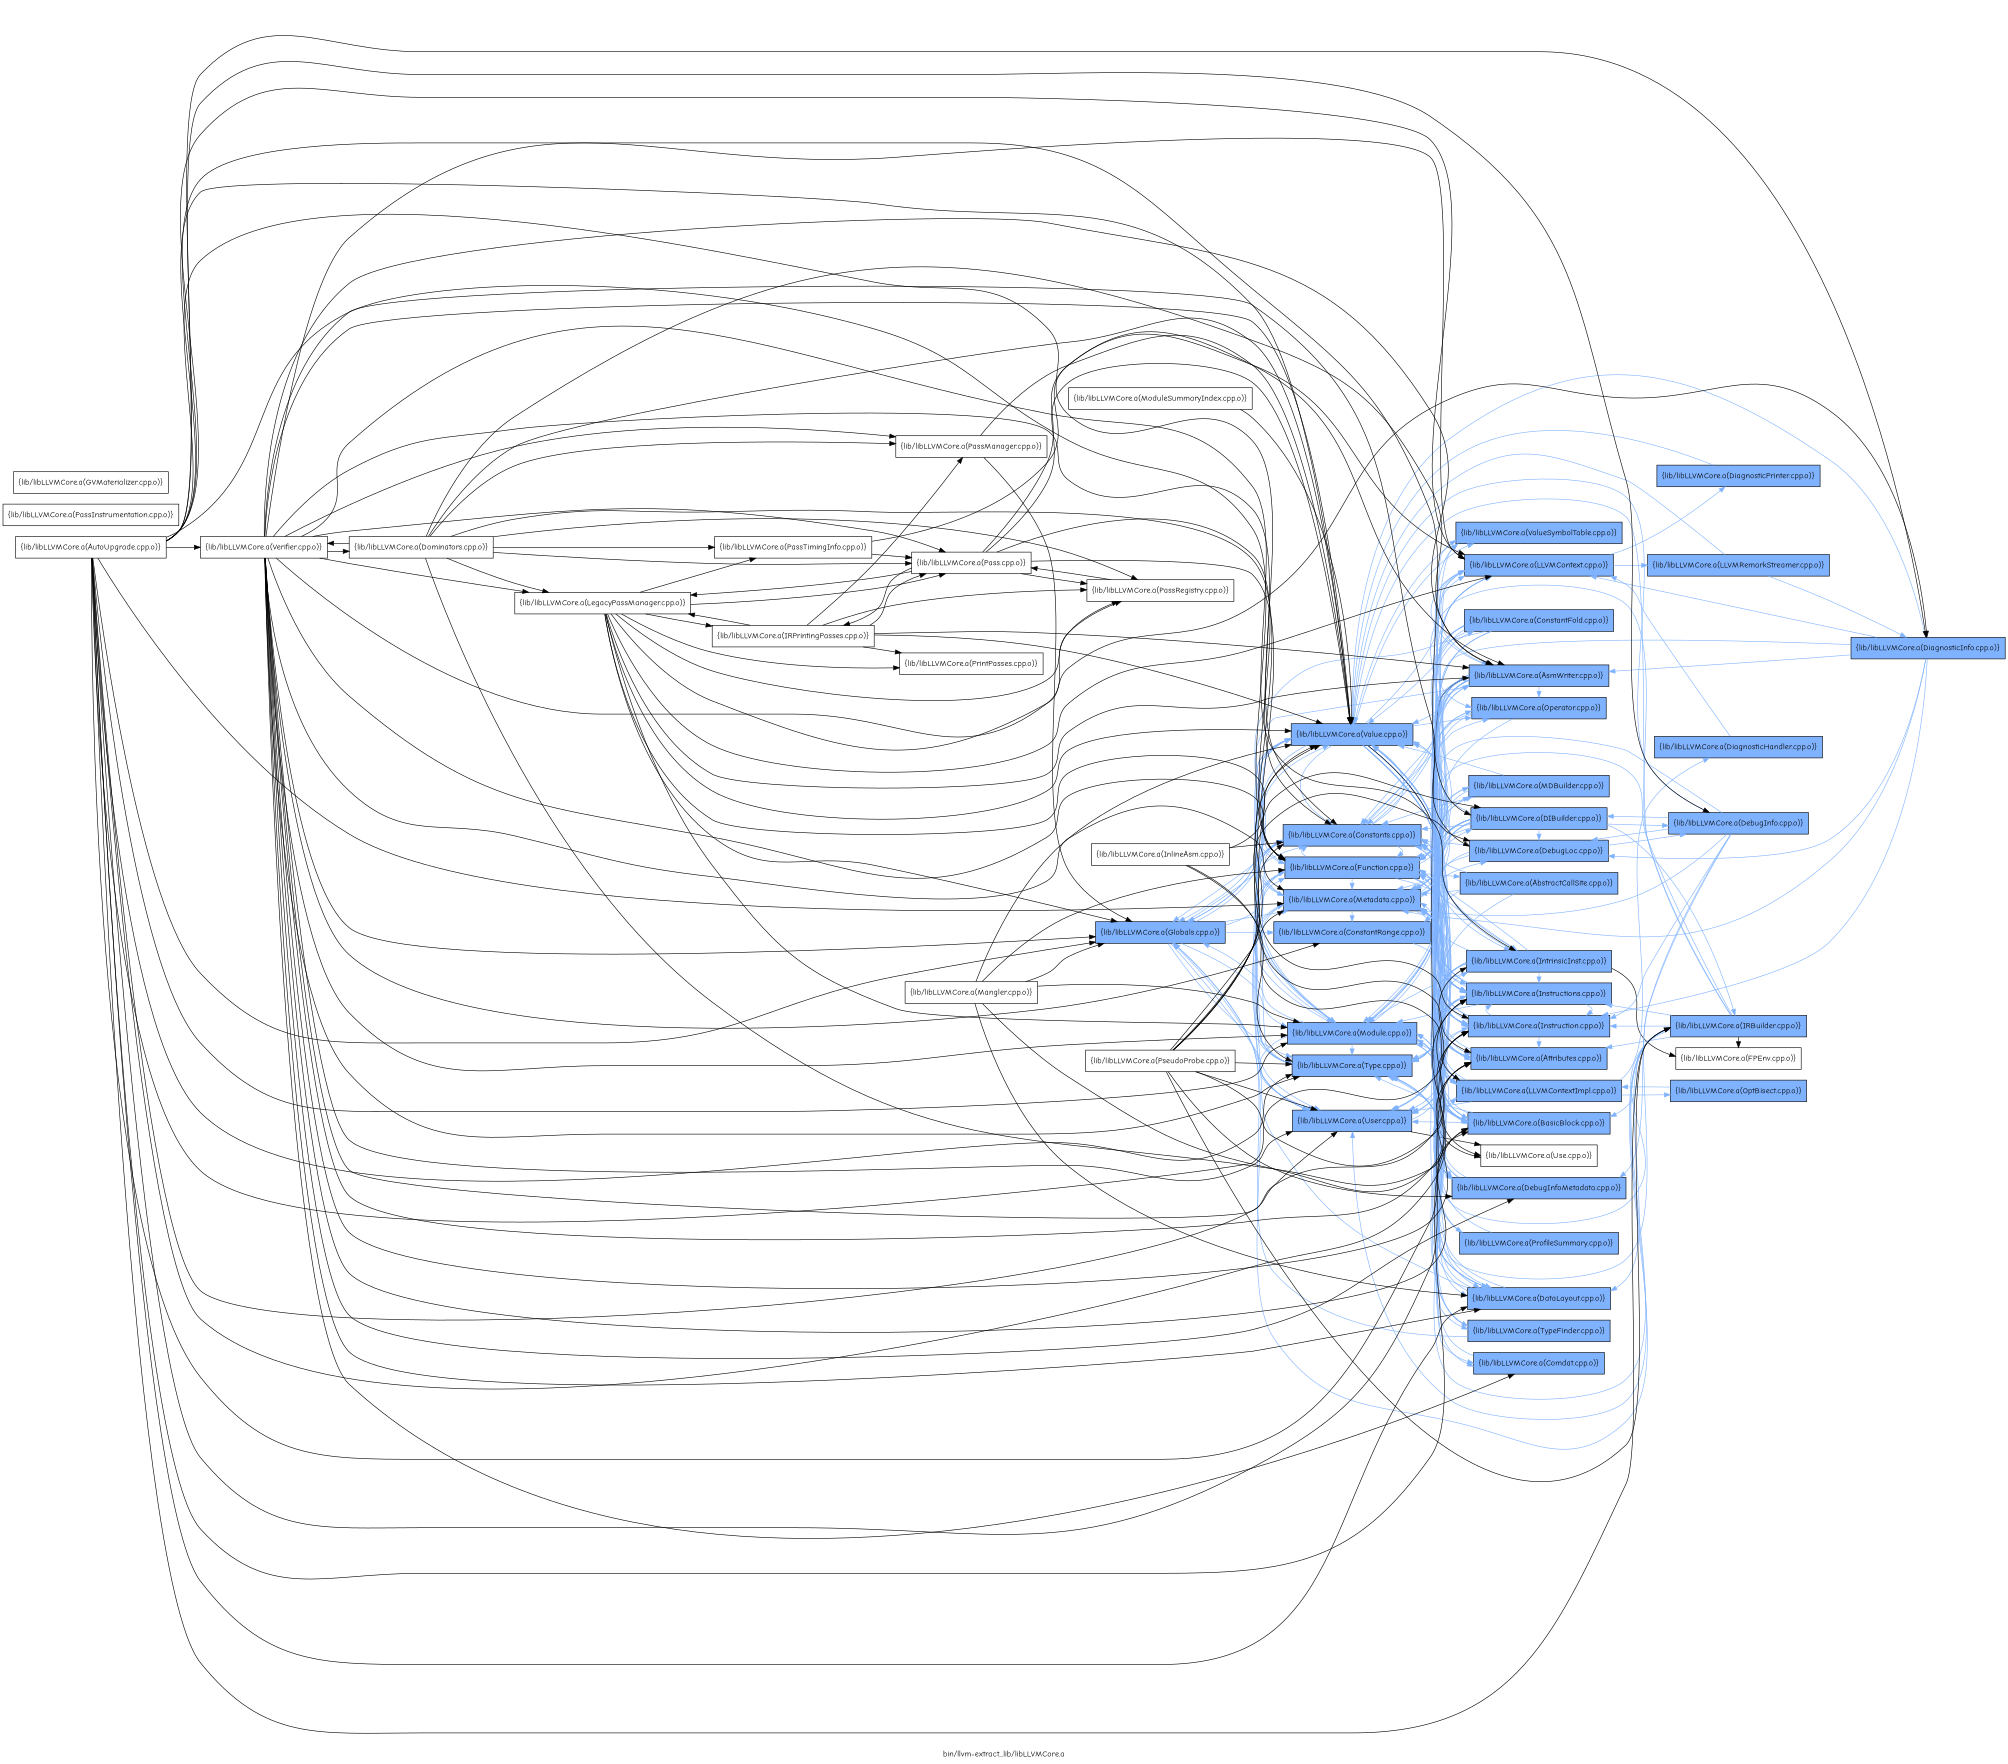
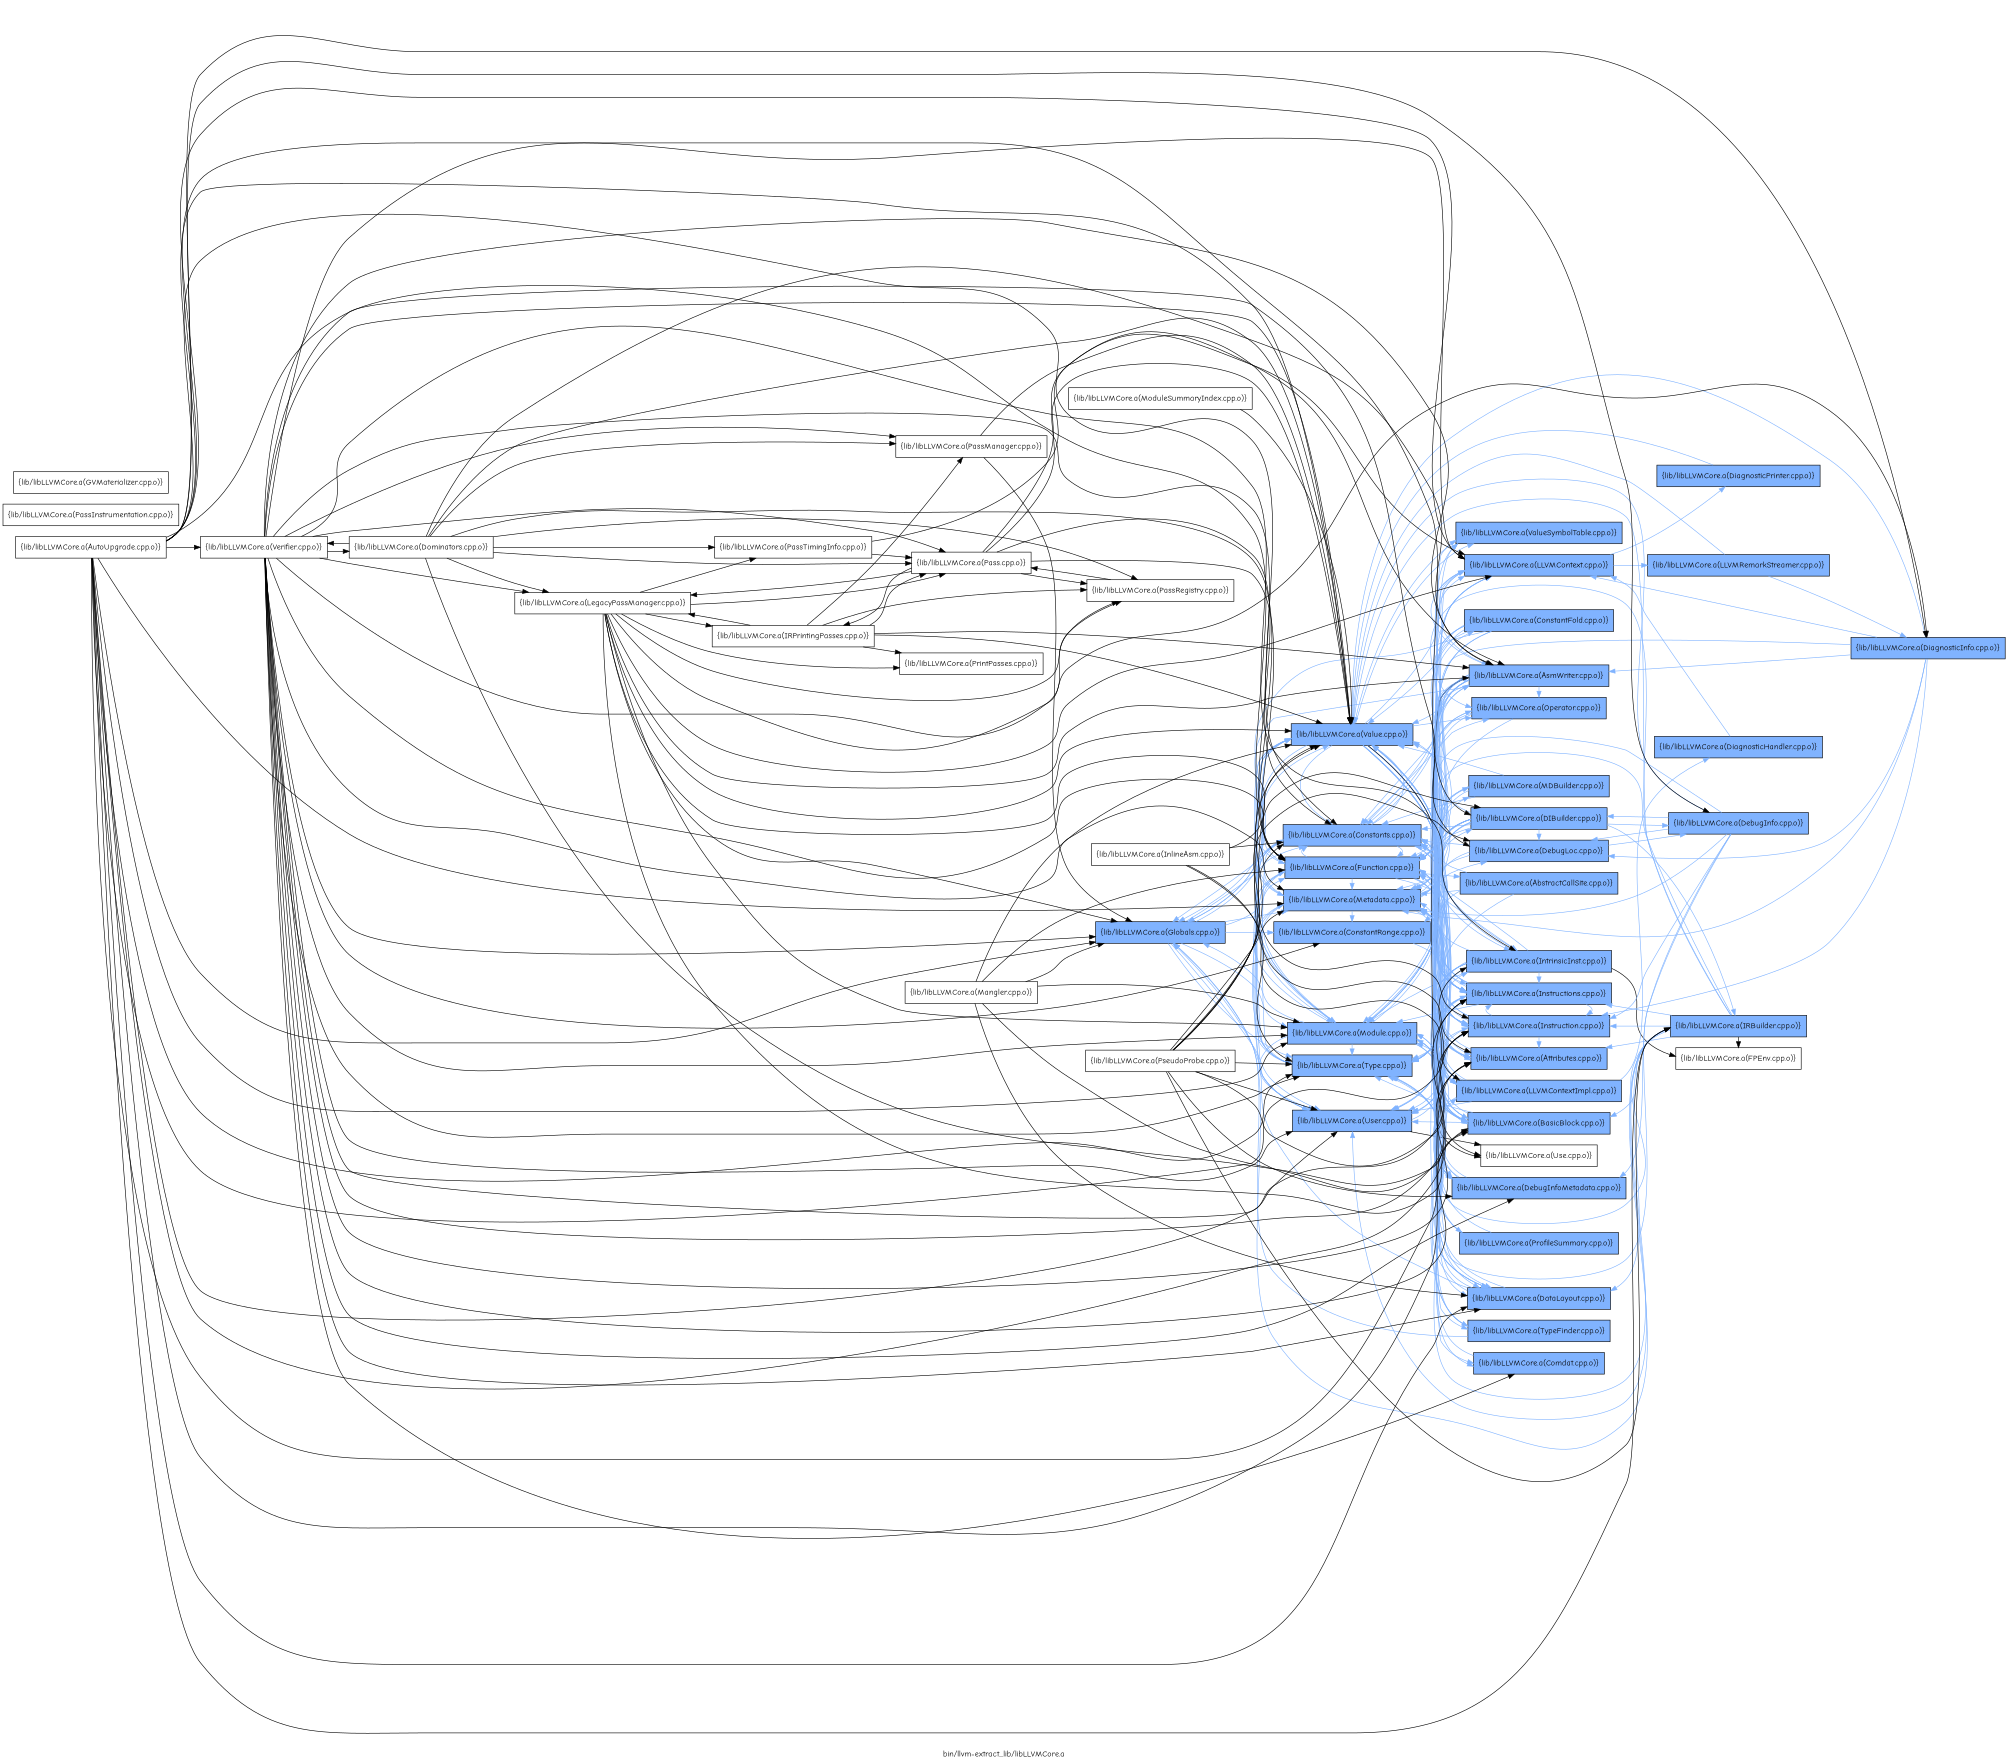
(1441, 830) -> (1441, 820)
(1739, 1091) -> none
(506, 1573) -> (884, 1141)
